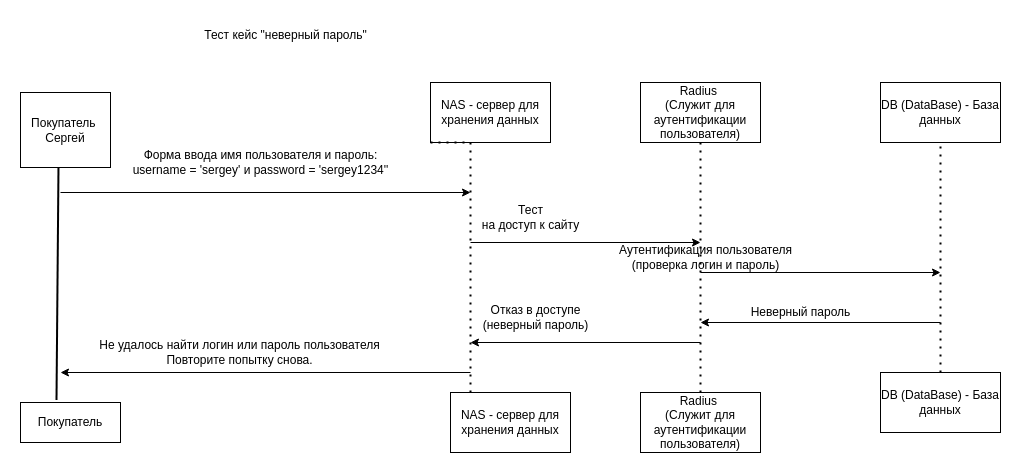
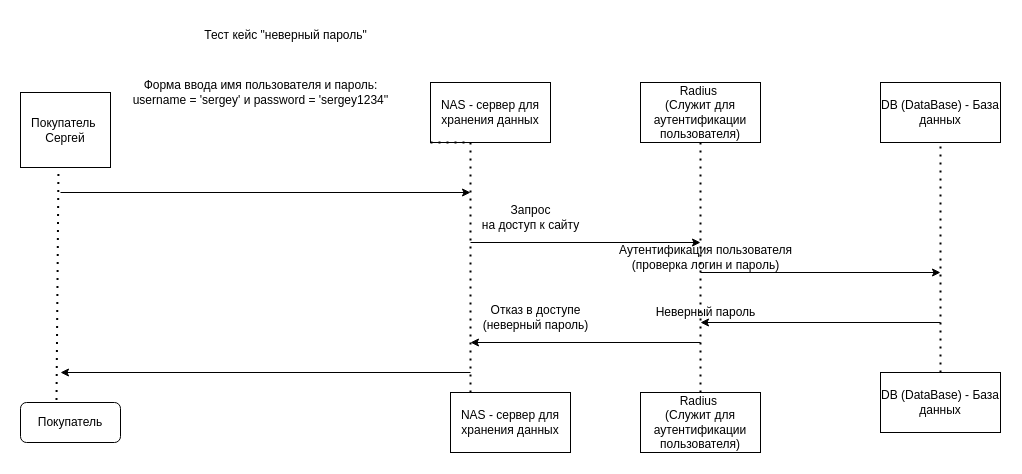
(261, 163) -> (261, 93)
(531, 218) -> (531, 218)
(57, 284) -> (57, 284)
(801, 313) -> (706, 313)
(240, 353) -> none
(71, 423) -> (71, 423)
